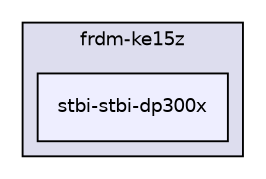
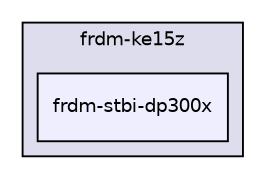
(133, 107) -> (133, 107)
